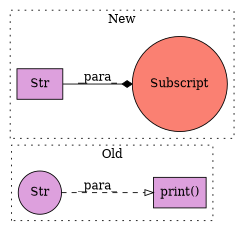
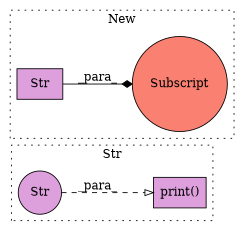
(112, 155) -> (112, 155)
